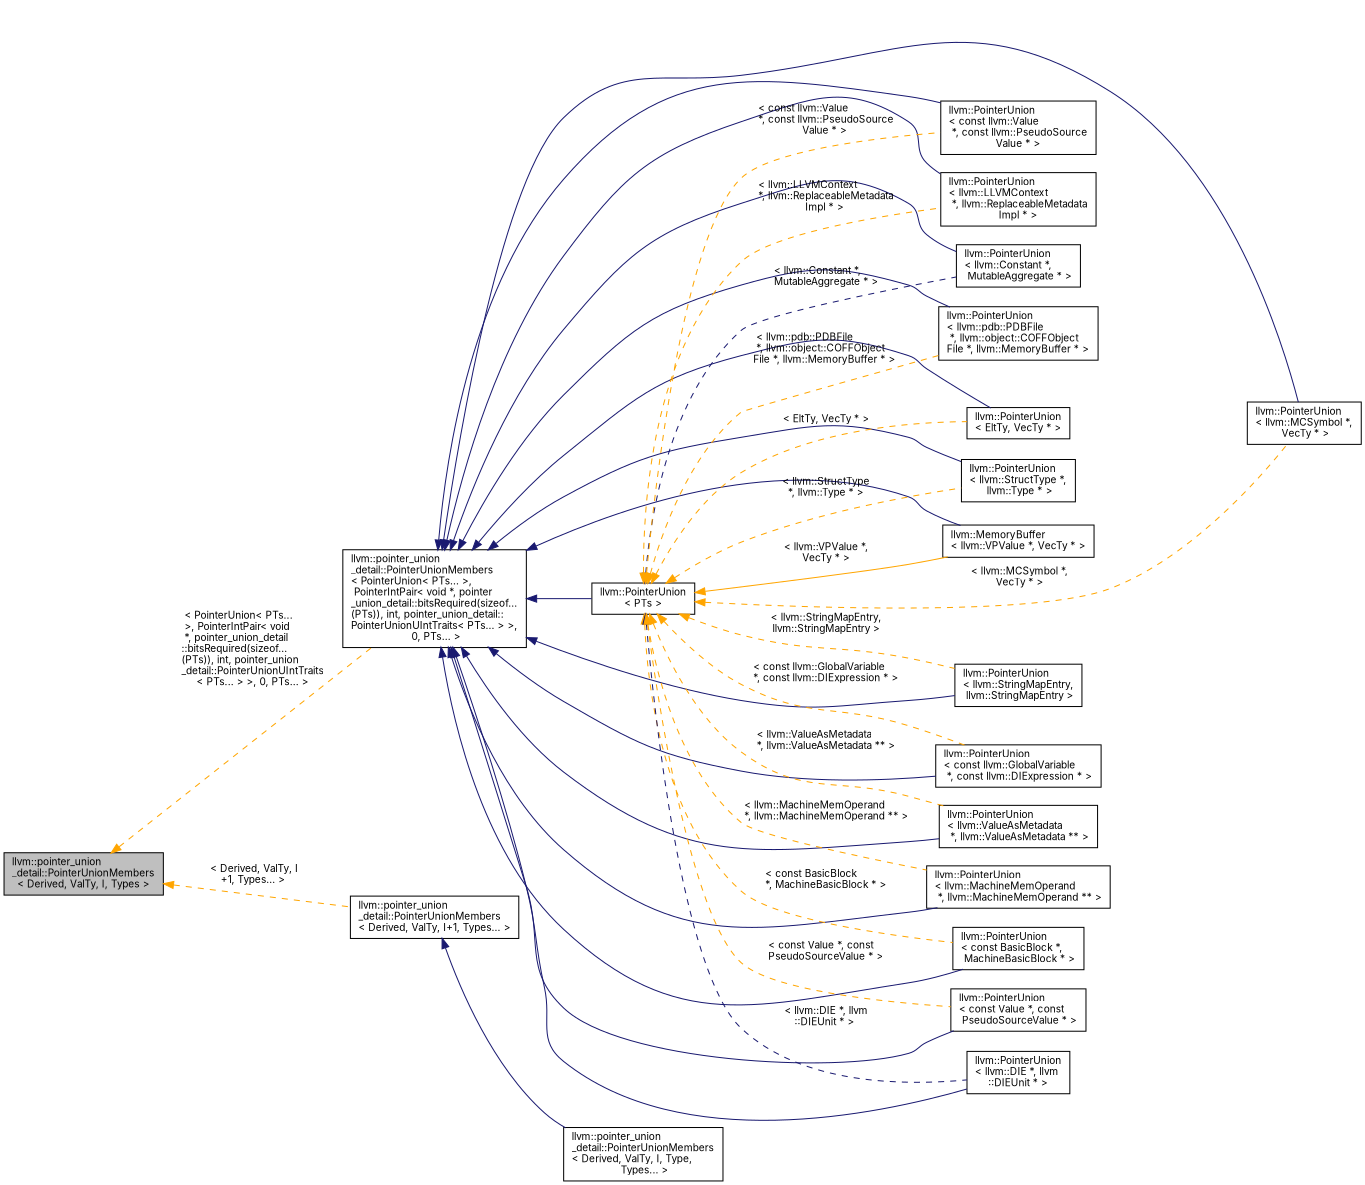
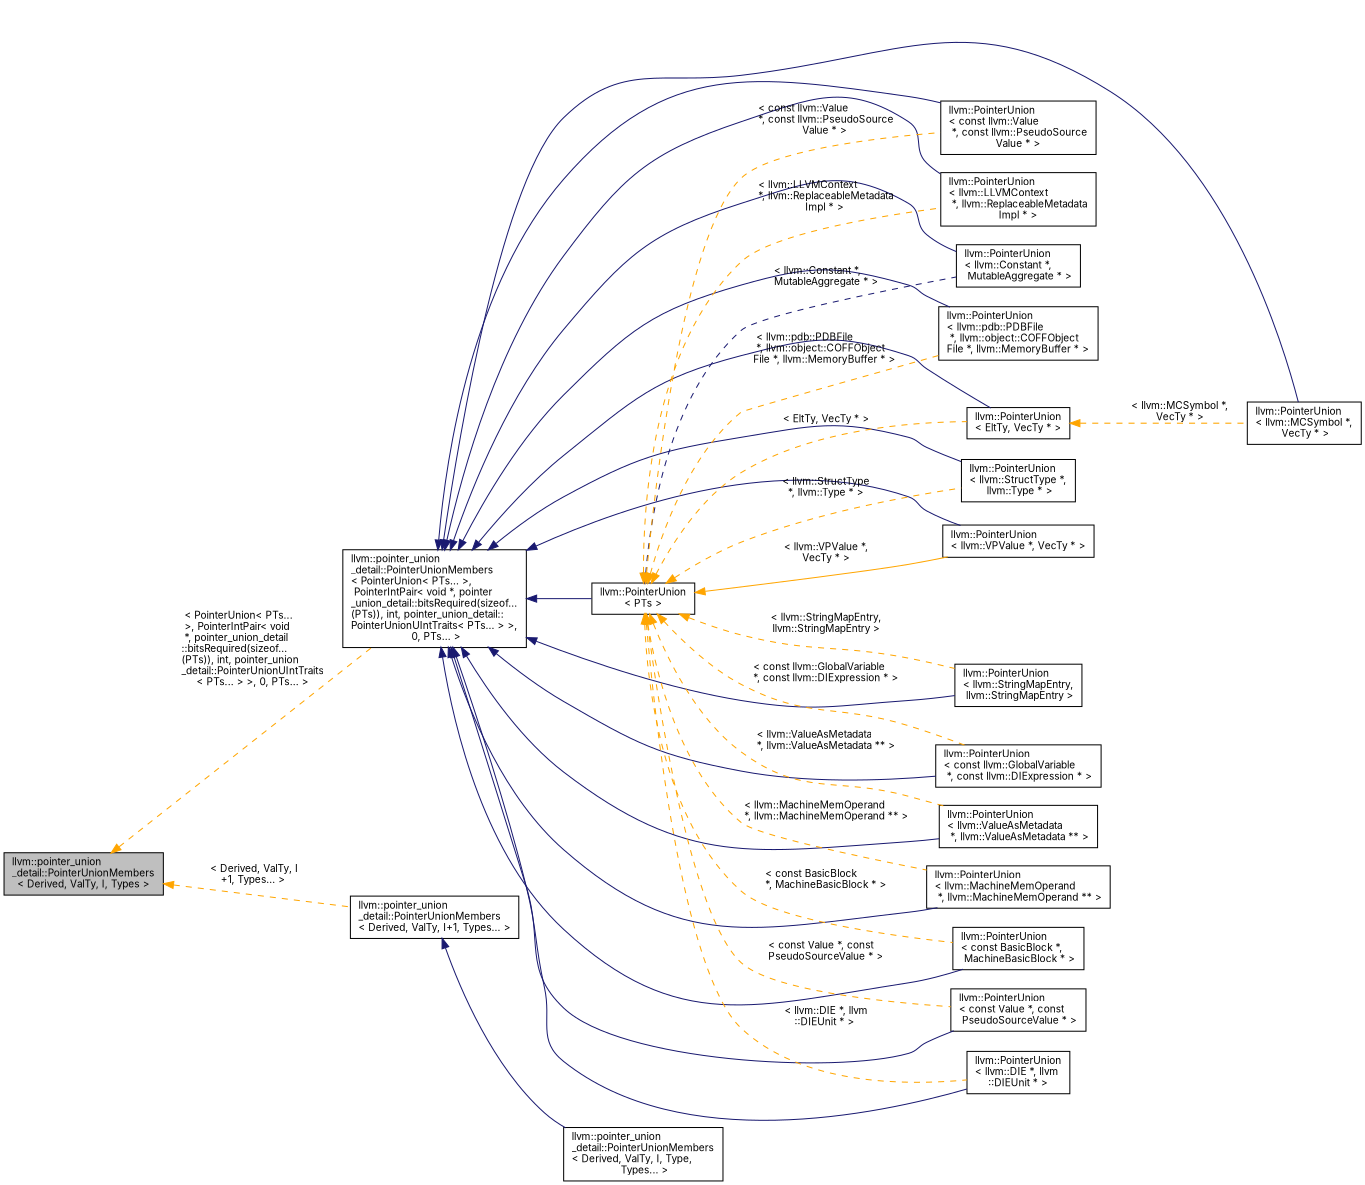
(1018, 541) -> (1018, 541)
(1024, 604) -> (1164, 423)
(701, 948) -> (701, 948)
